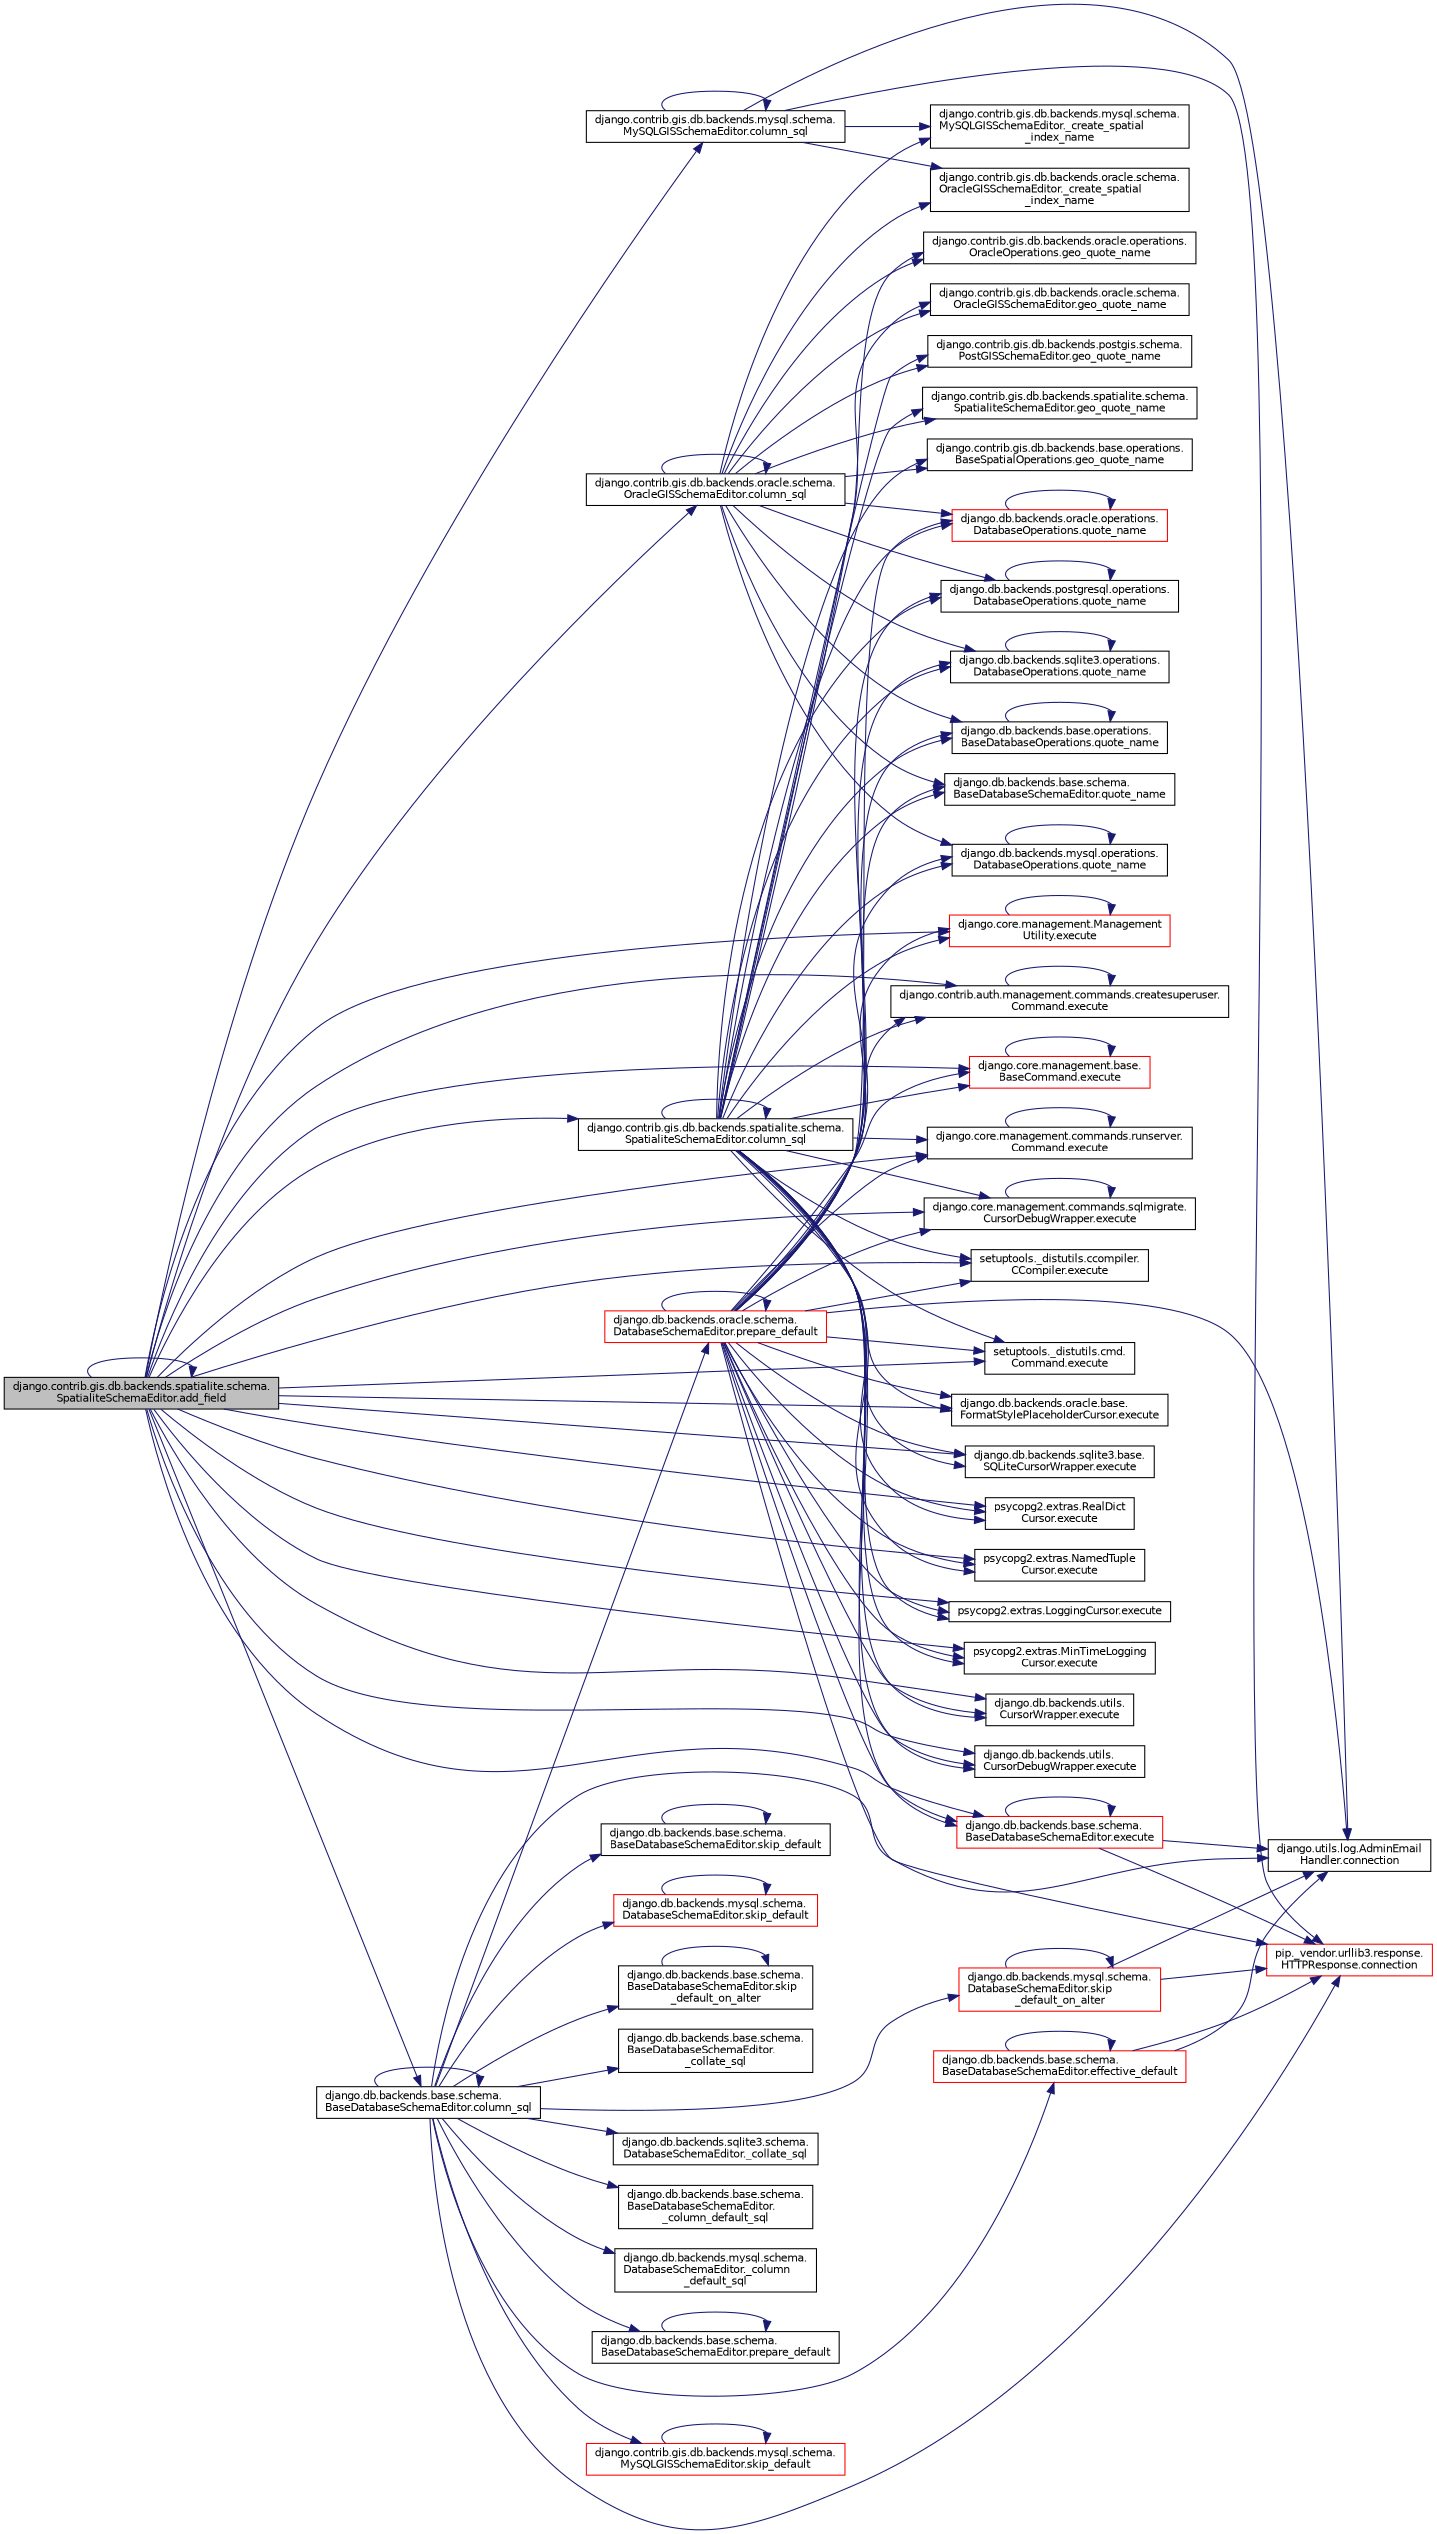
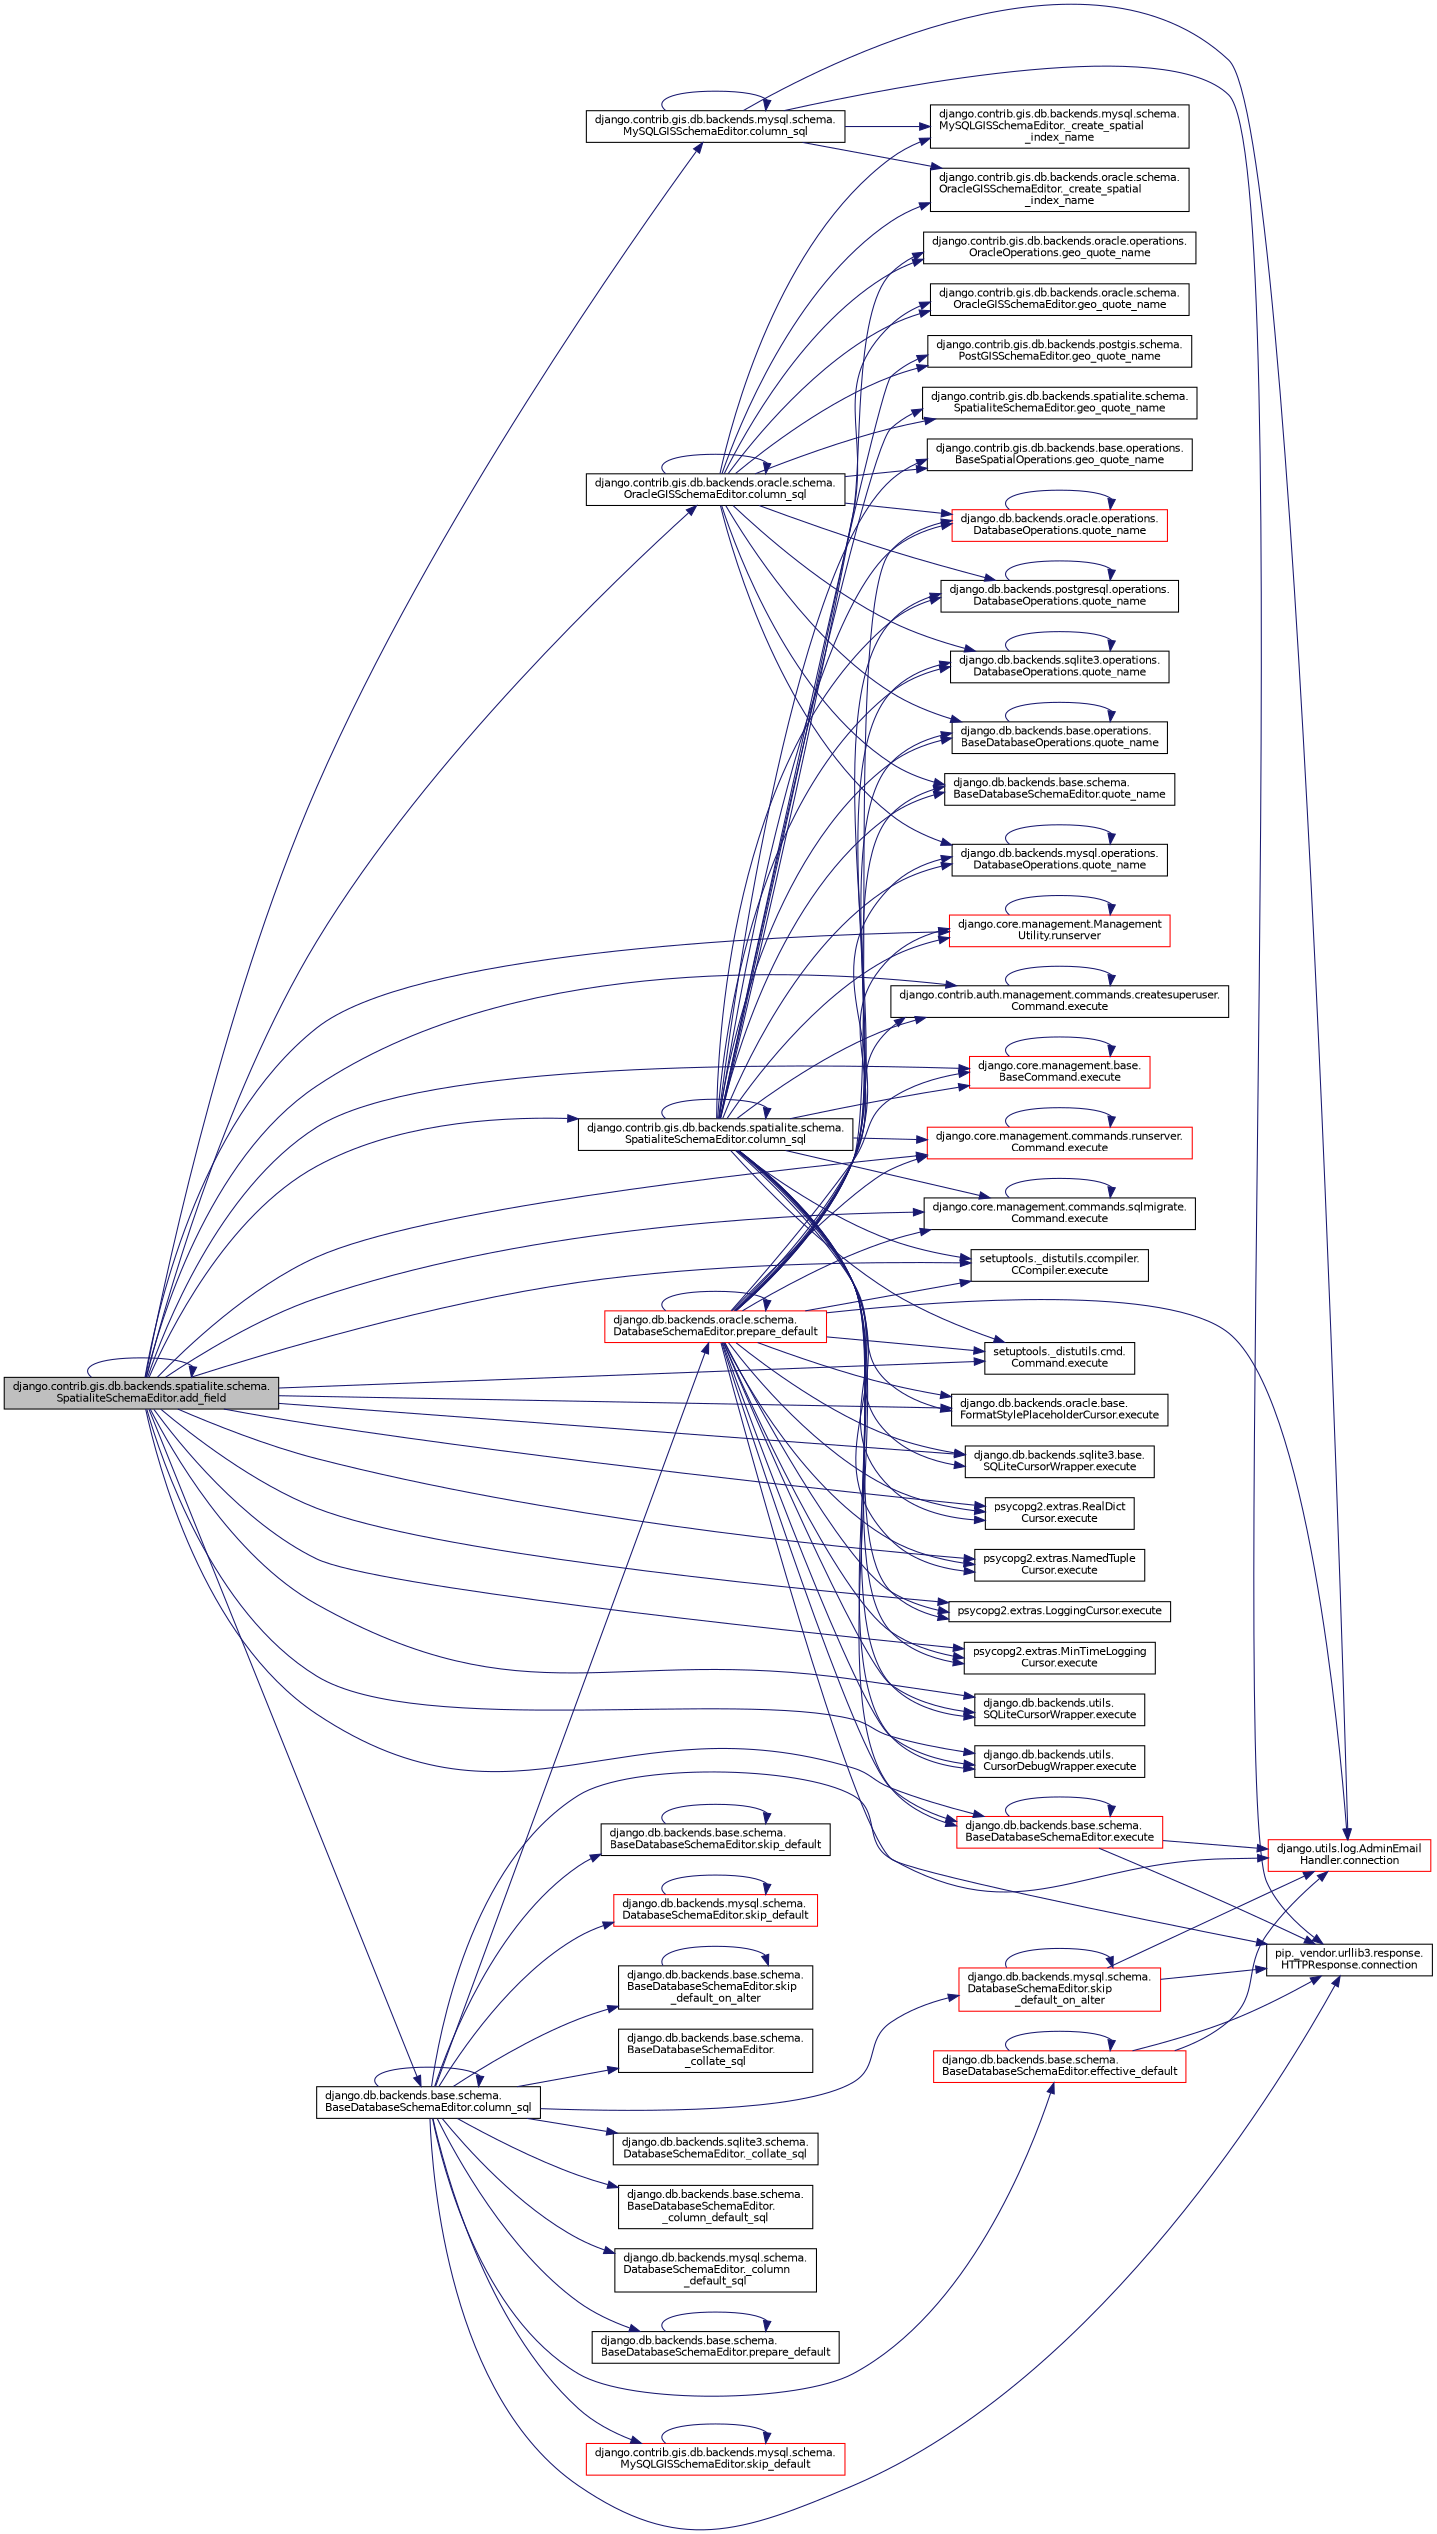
(1060, 931) -> (1060, 931)
(1060, 1143) -> (1060, 1143)
(1060, 1214) -> (1060, 1214)
(1060, 1710) -> (1060, 1710)
(1350, 1856) -> (1350, 1856)
(1350, 1960) -> (1350, 1960)
